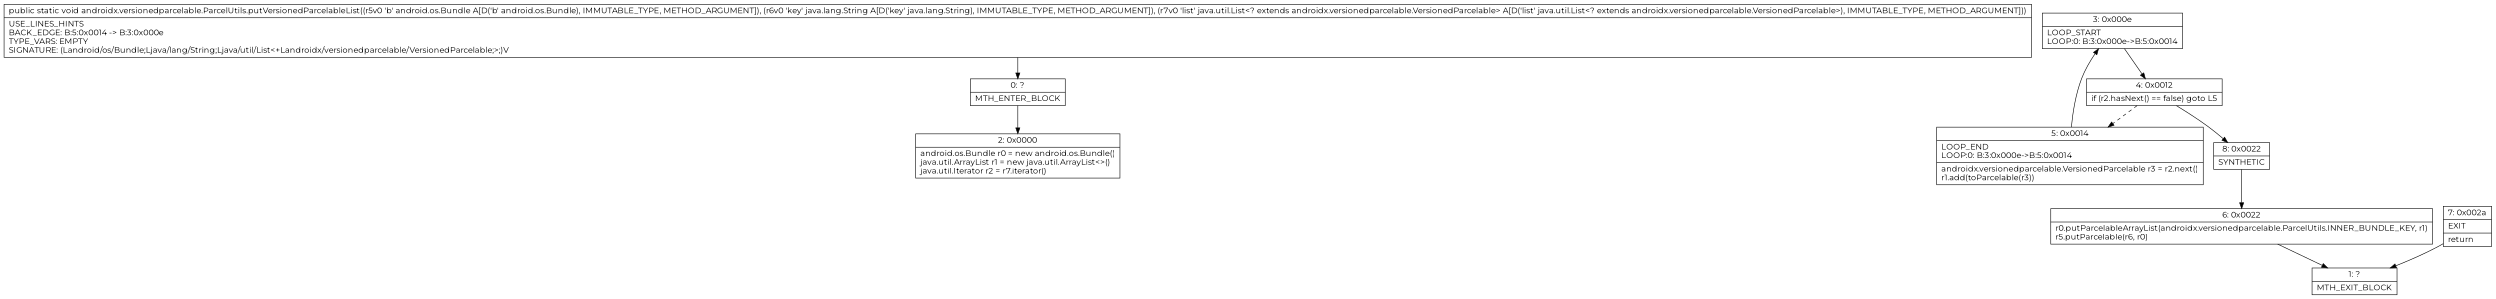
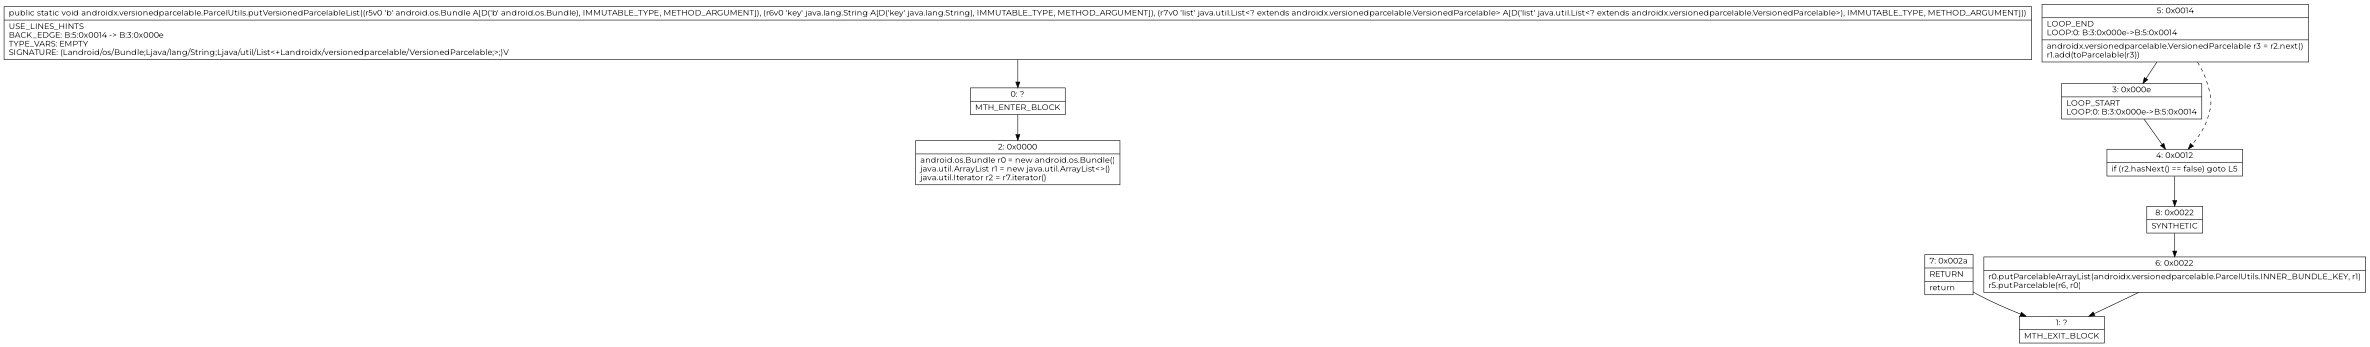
(2125, 115) -> (2211, 105)
(2457, 226) -> (1947, 274)
